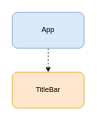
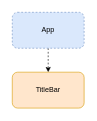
(48, 30) -> (48, 30)
